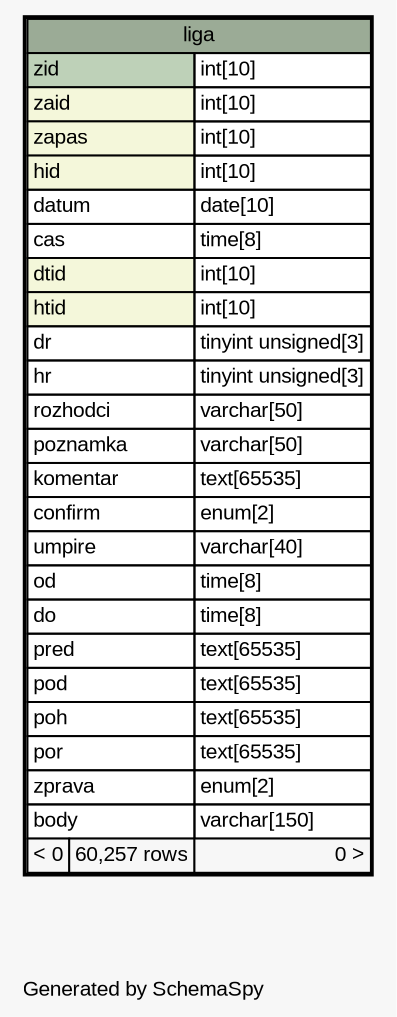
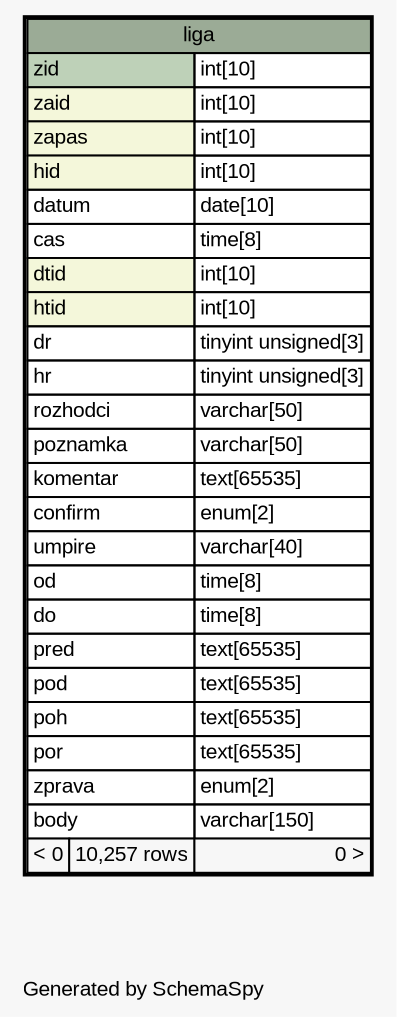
(132, 855) -> (132, 855)
